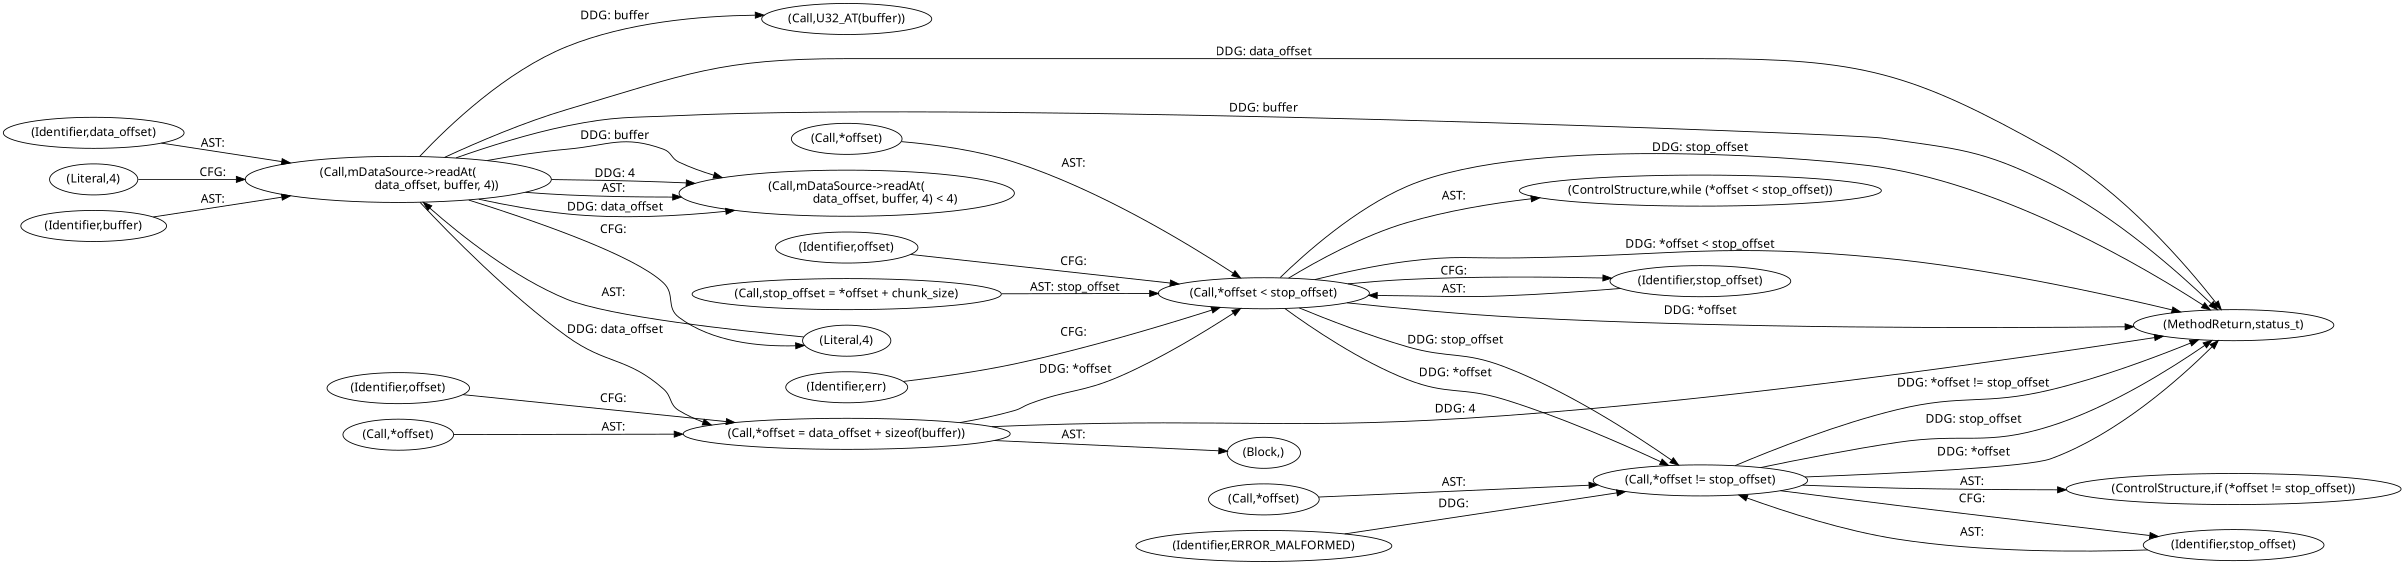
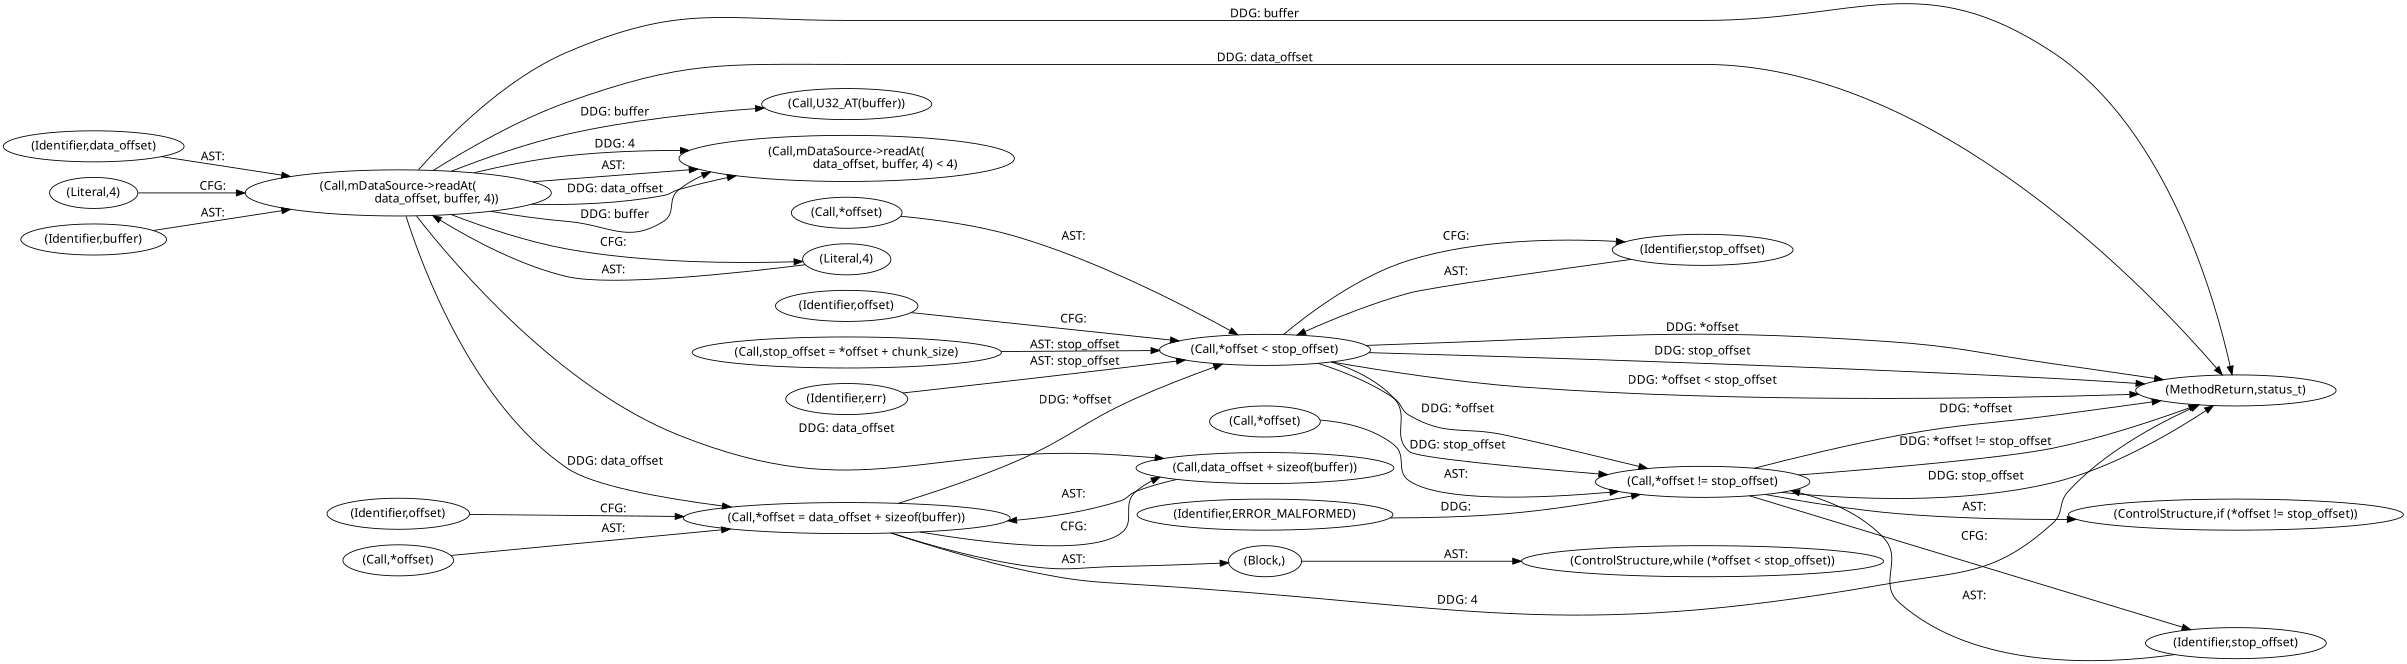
(1405, 223) -> (1407, 561)
(1075, 332) -> (1075, 362)
none -> (1265, 468)
